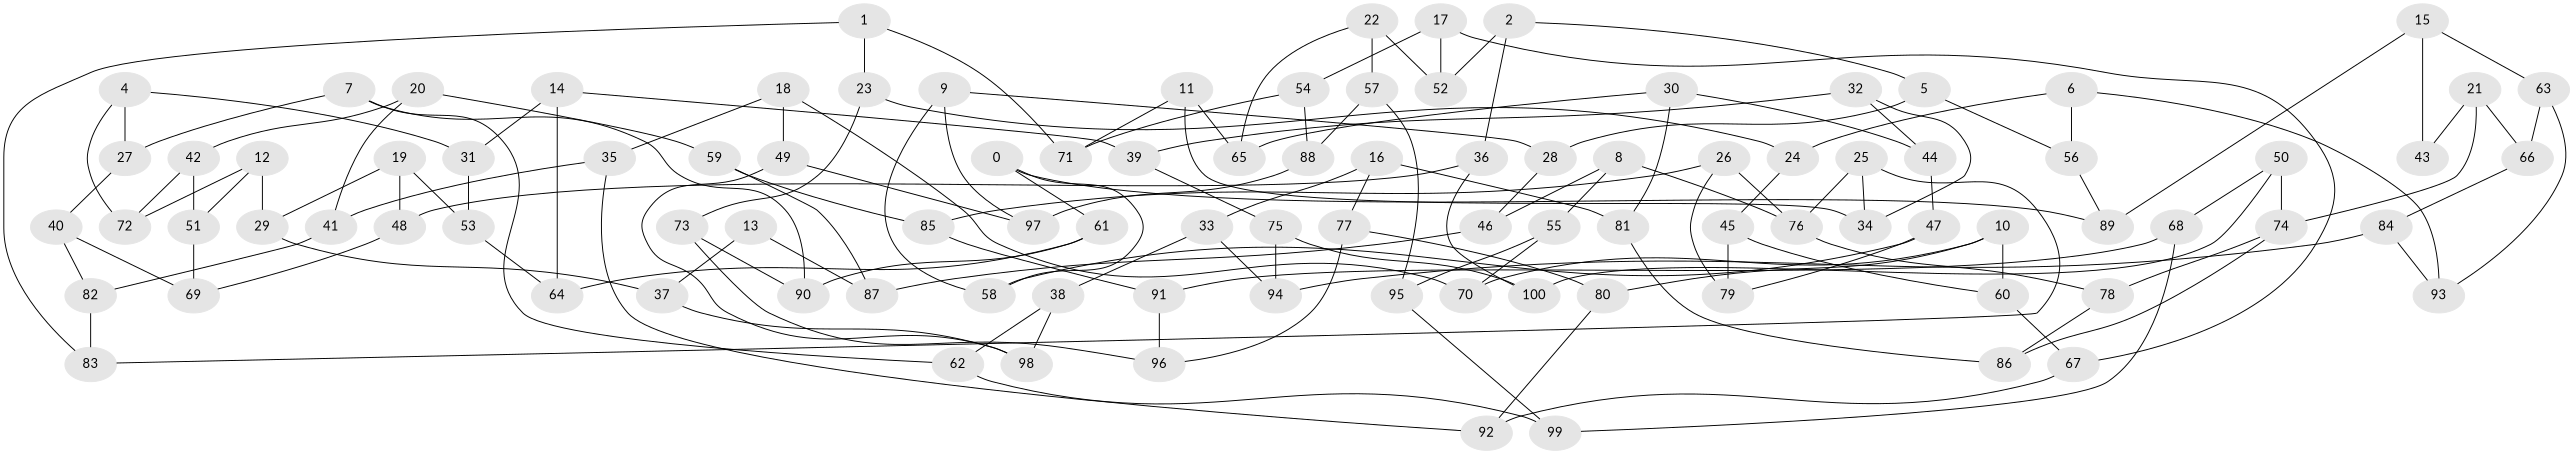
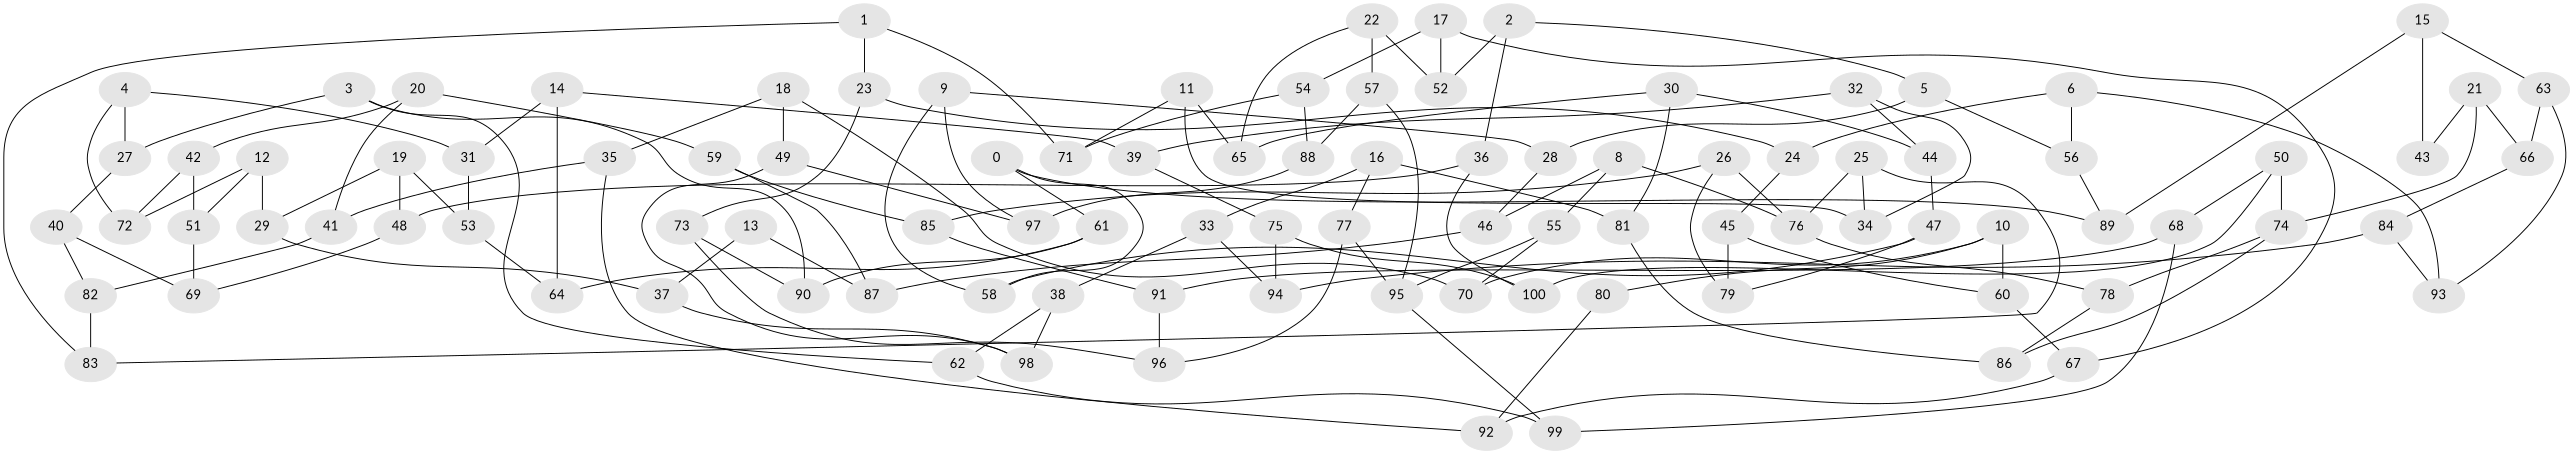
(349, 90) -> (349, 90)
(1478, 253) -> (1371, 261)
